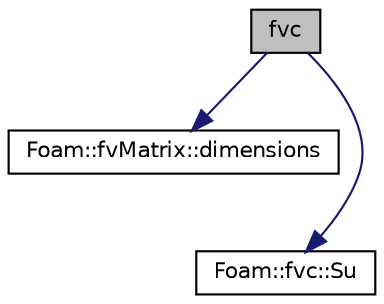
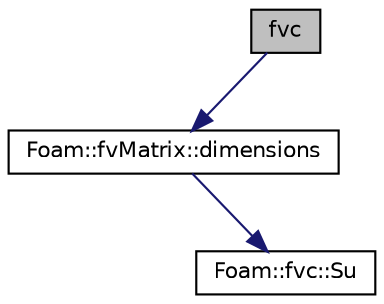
(361, 142) -> (222, 205)
